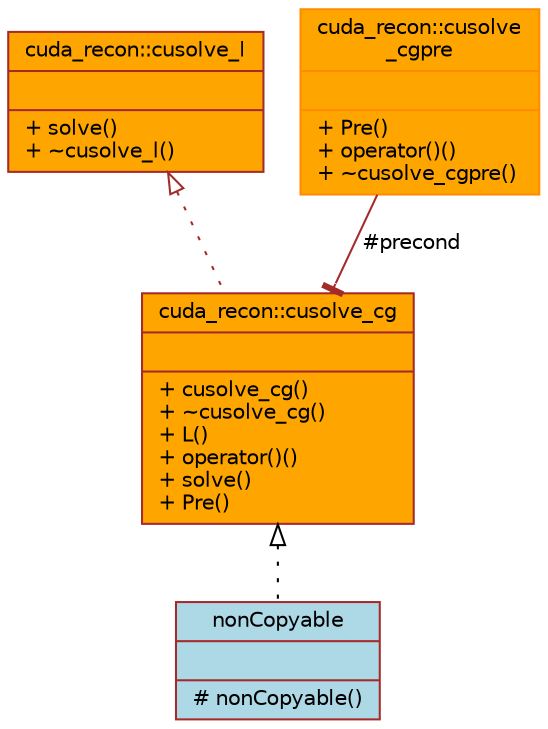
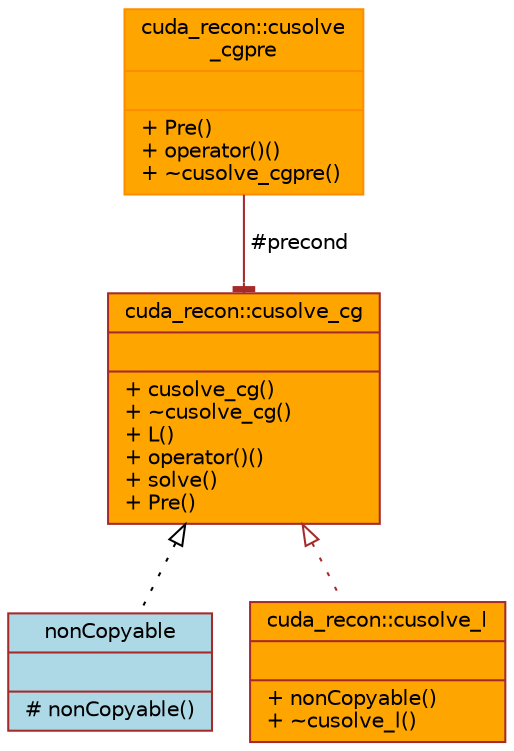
(72, 129) -> (352, 699)
(201, 242) -> (327, 572)
